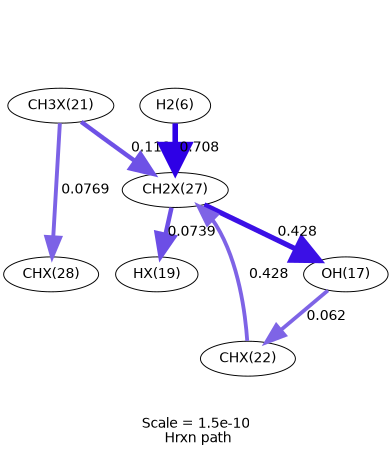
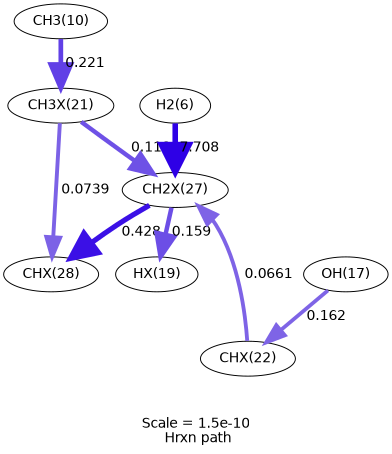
none -> (61, 21)
(198, 148) -> (198, 148)
(84, 190) -> (84, 190)
(250, 227) -> (120, 223)
(190, 232) -> (190, 232)
(267, 274) -> (267, 274)
(325, 317) -> (325, 317)
